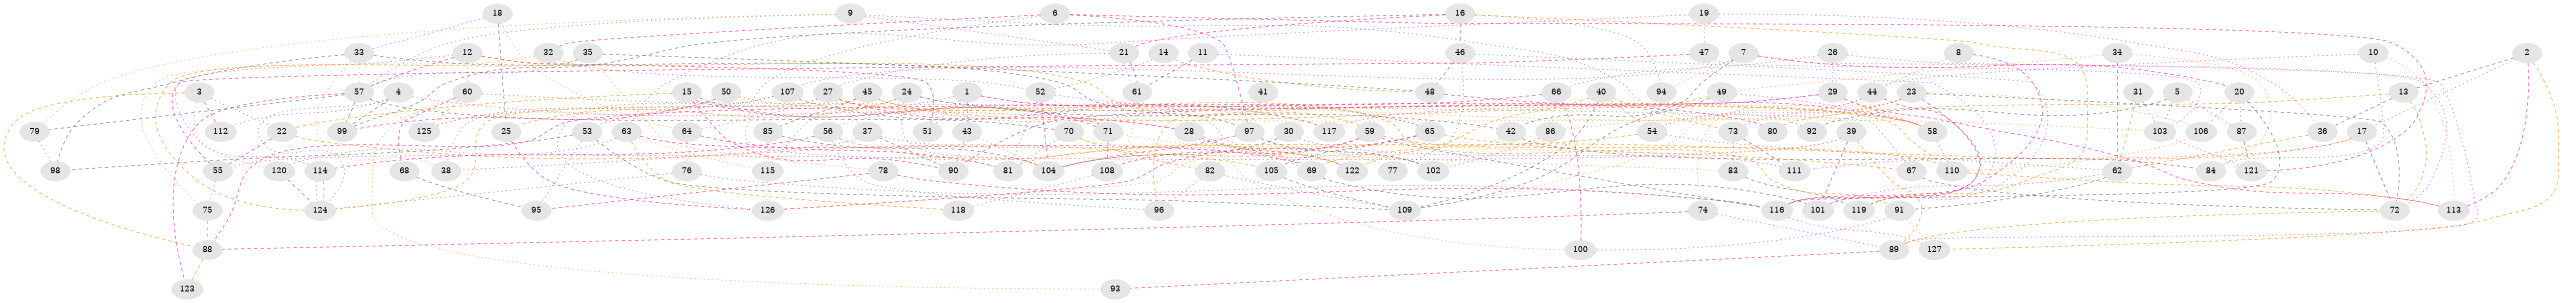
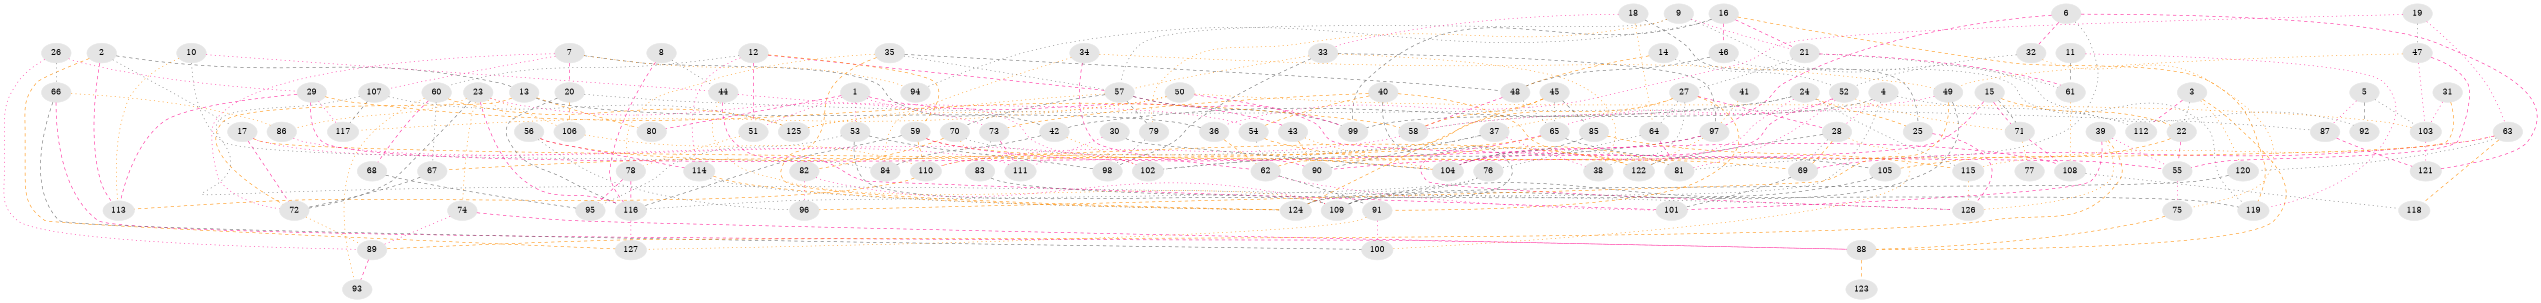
(200, 122) -> (1642, 155)
(1457, 128) -> none
(1578, 170) -> (1005, 244)
(2142, 218) -> (329, 228)
